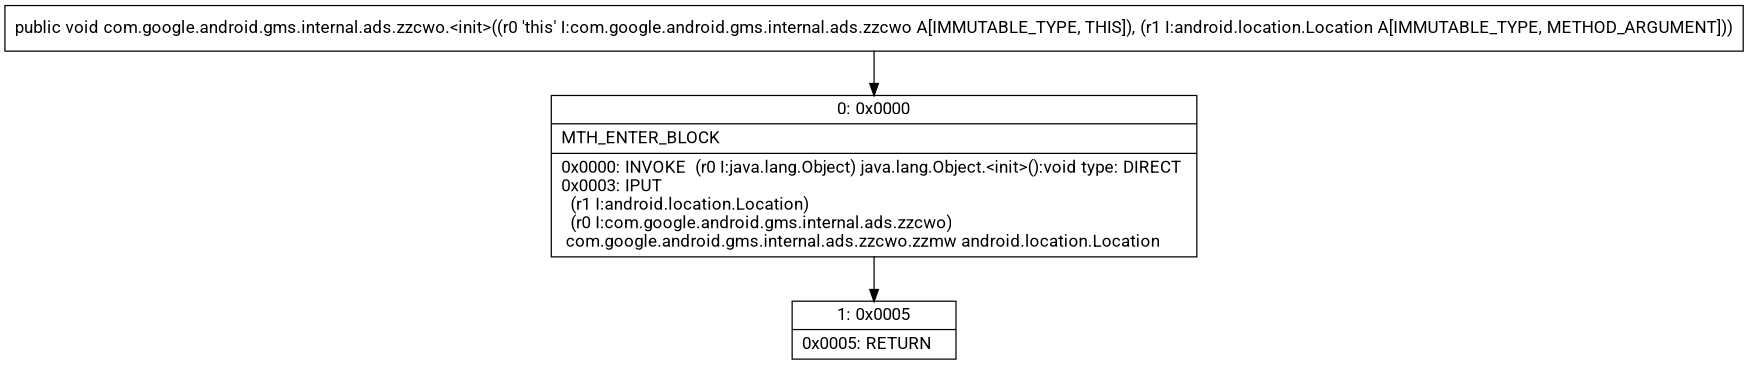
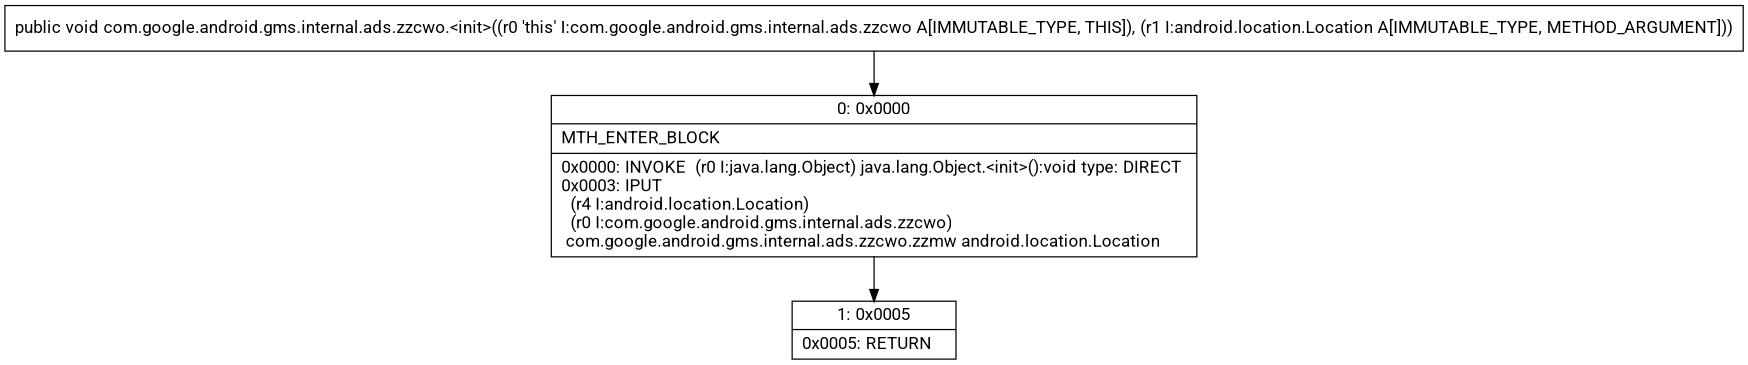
(686, 205) -> (686, 205)
